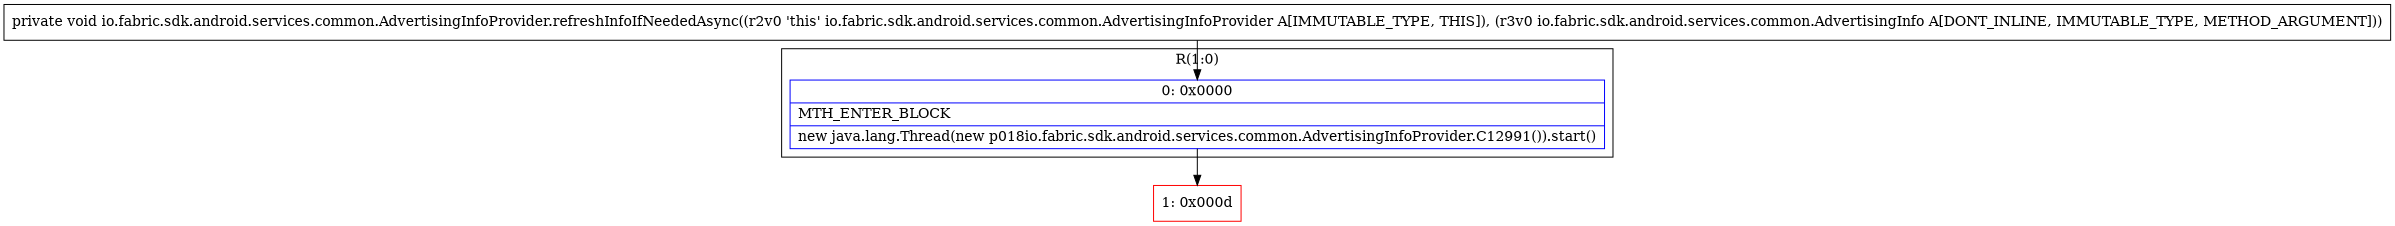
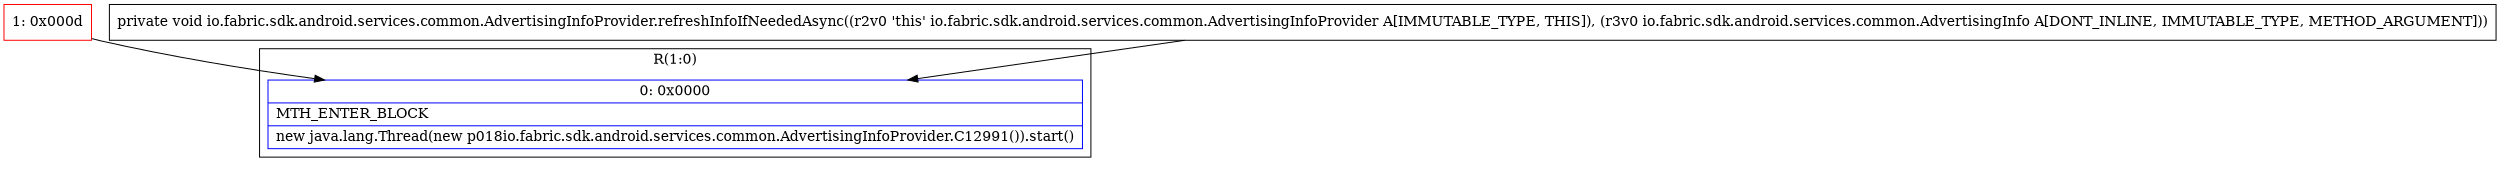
(1197, 163) -> (203, 61)
